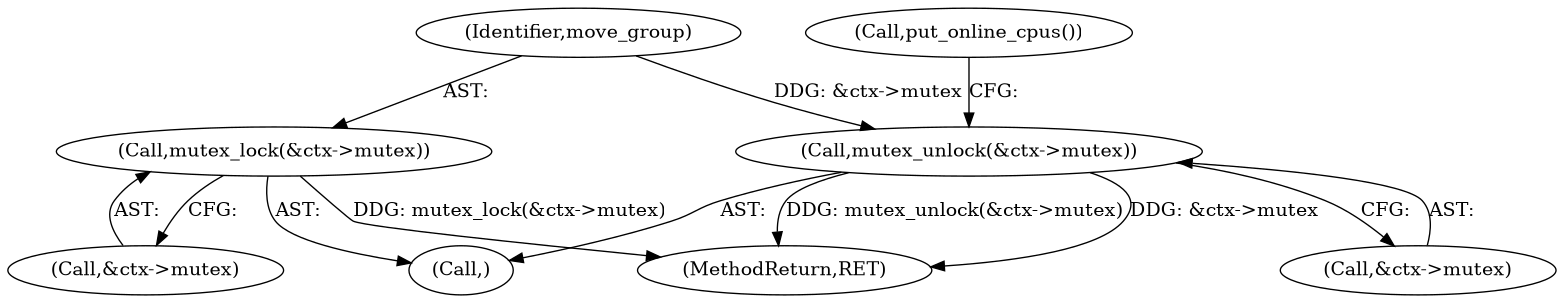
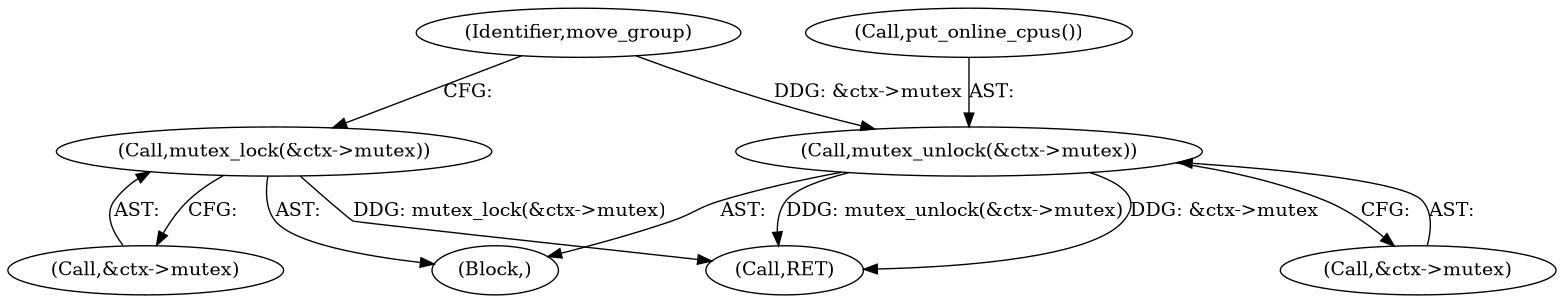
(469, 92) -> (471, 92)
(997, 92) -> (995, 92)
(461, 270) -> (495, 270)
(785, 270) -> (785, 270)
